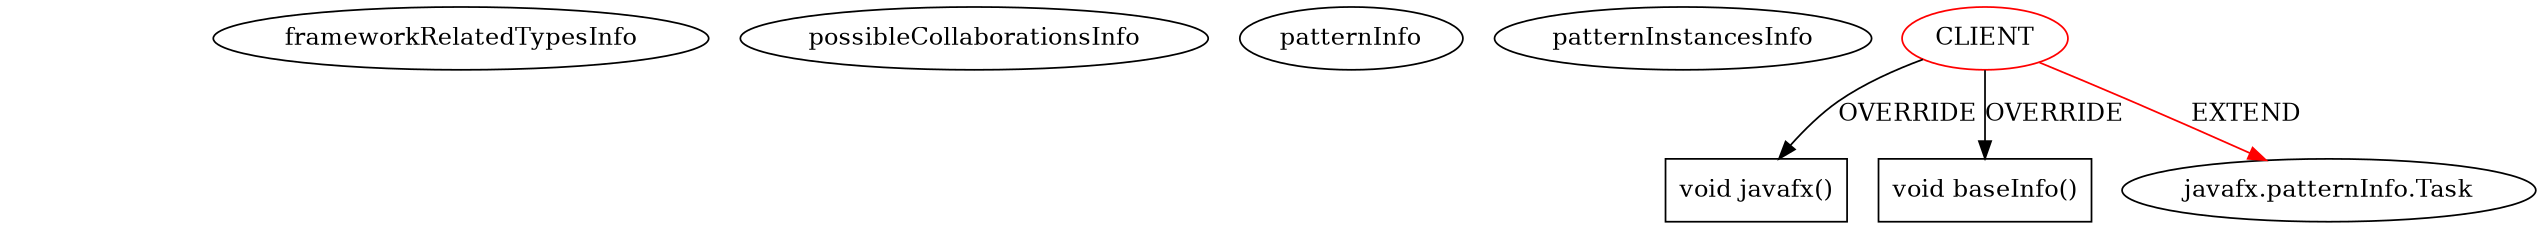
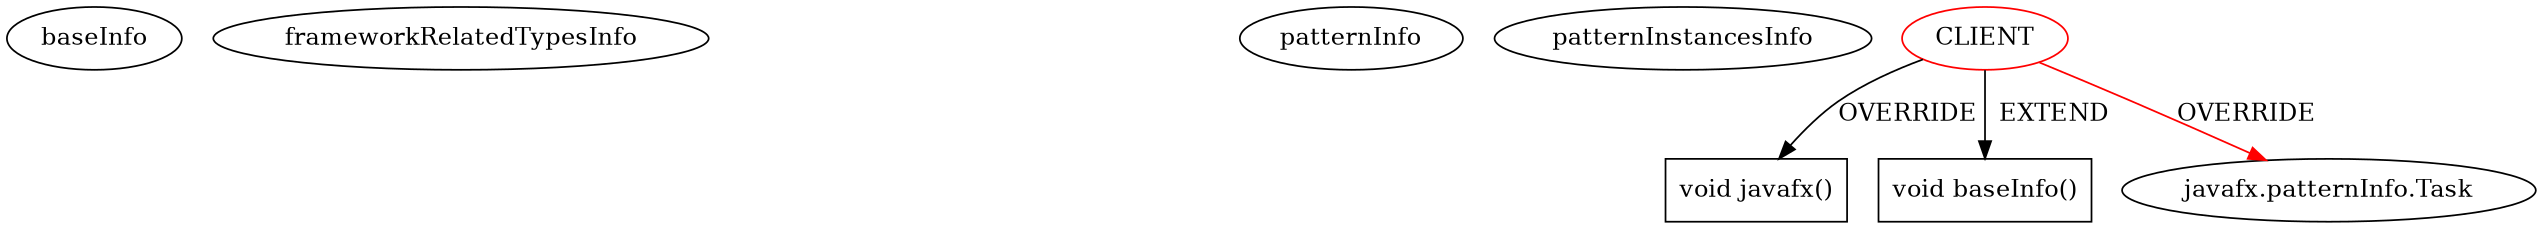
none -> (94, 38)
(974, 38) -> none
(2055, 114) -> (2055, 114)
(2247, 114) -> (2247, 114)
